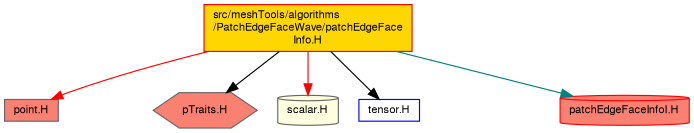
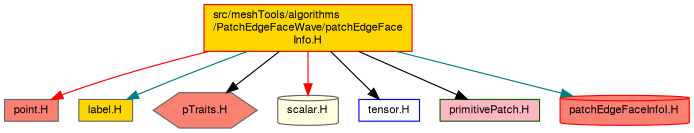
none -> (106, 110)
none -> (490, 110)
